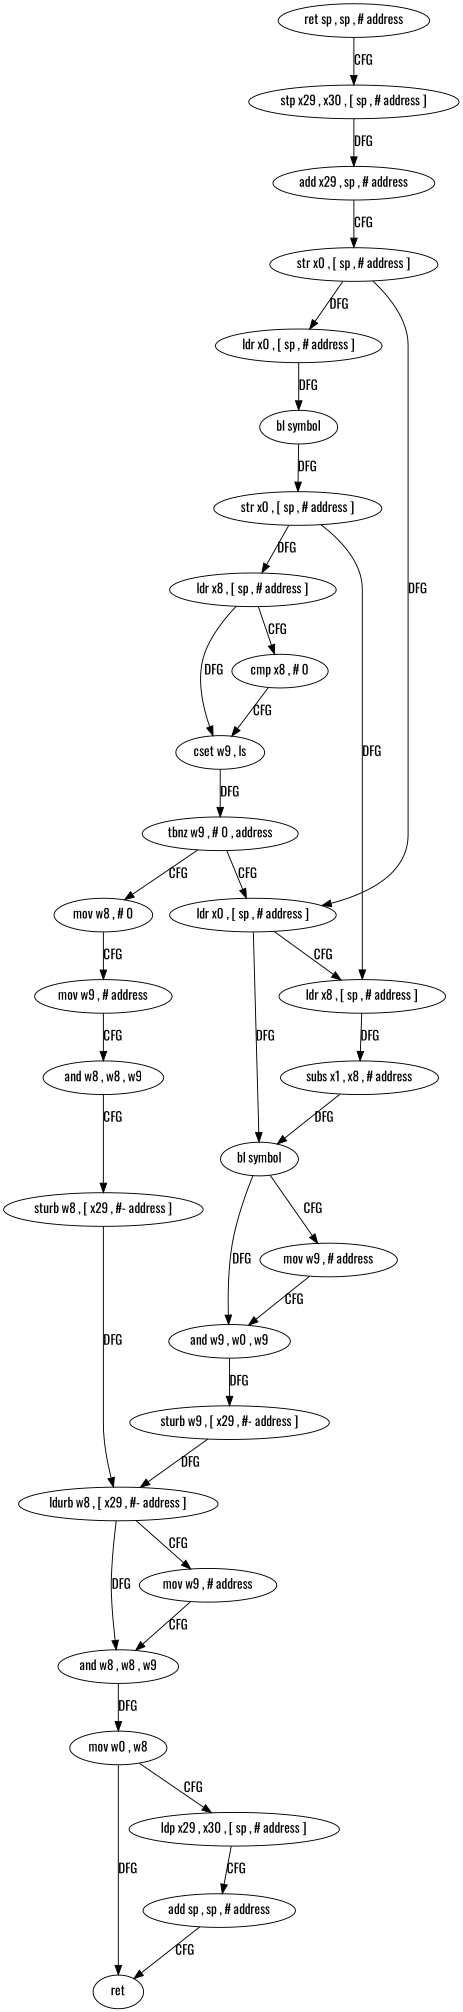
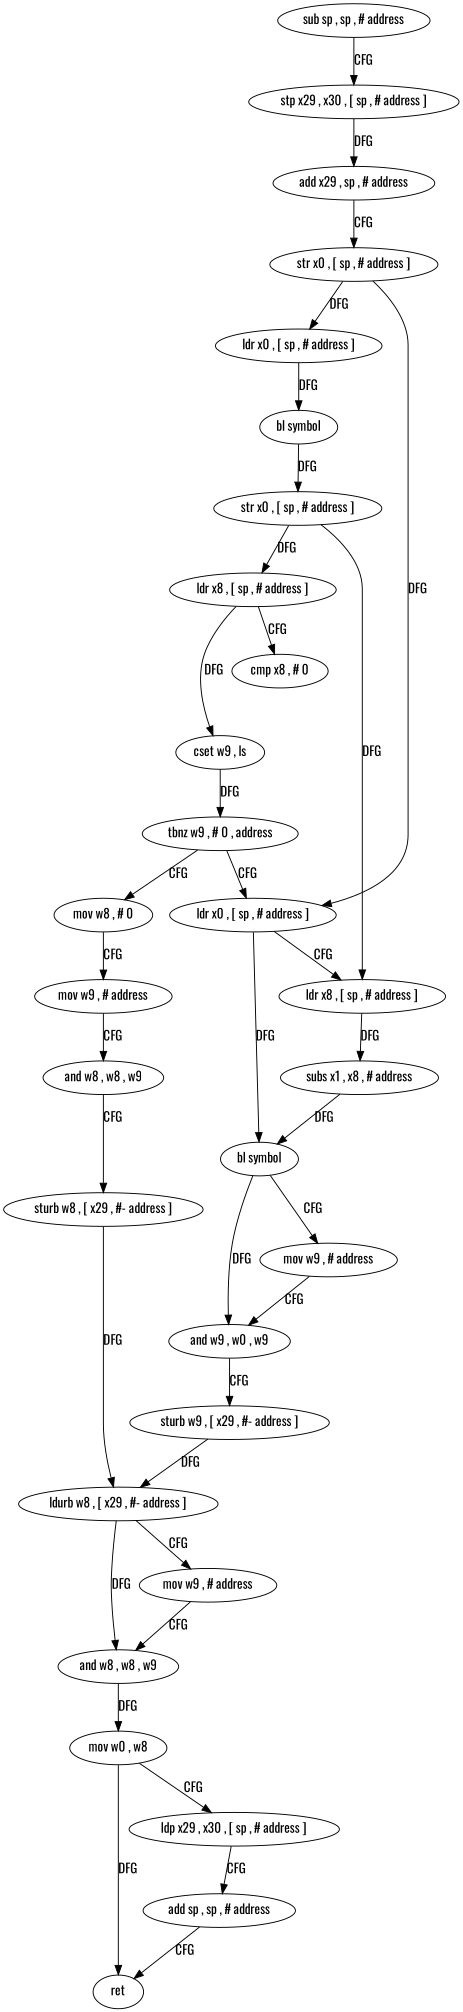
(354, 21) -> (354, 21)
(253, 708) -> none
(239, 1382) -> (239, 1382)
